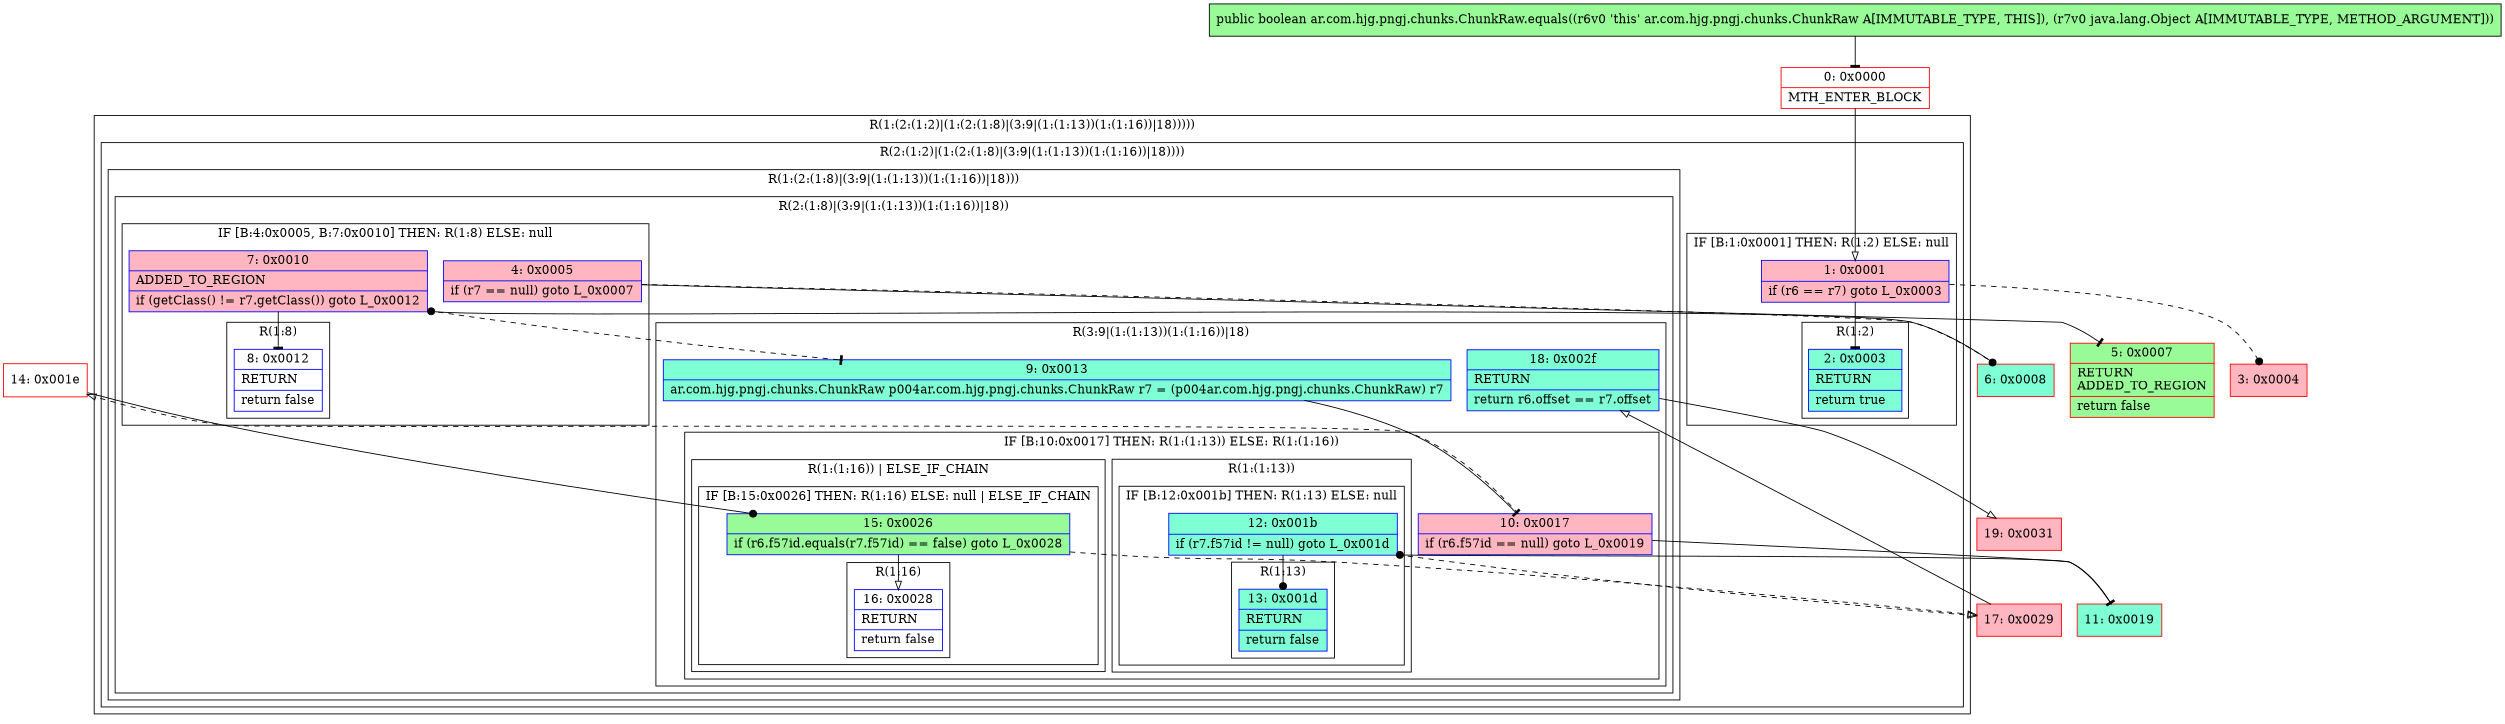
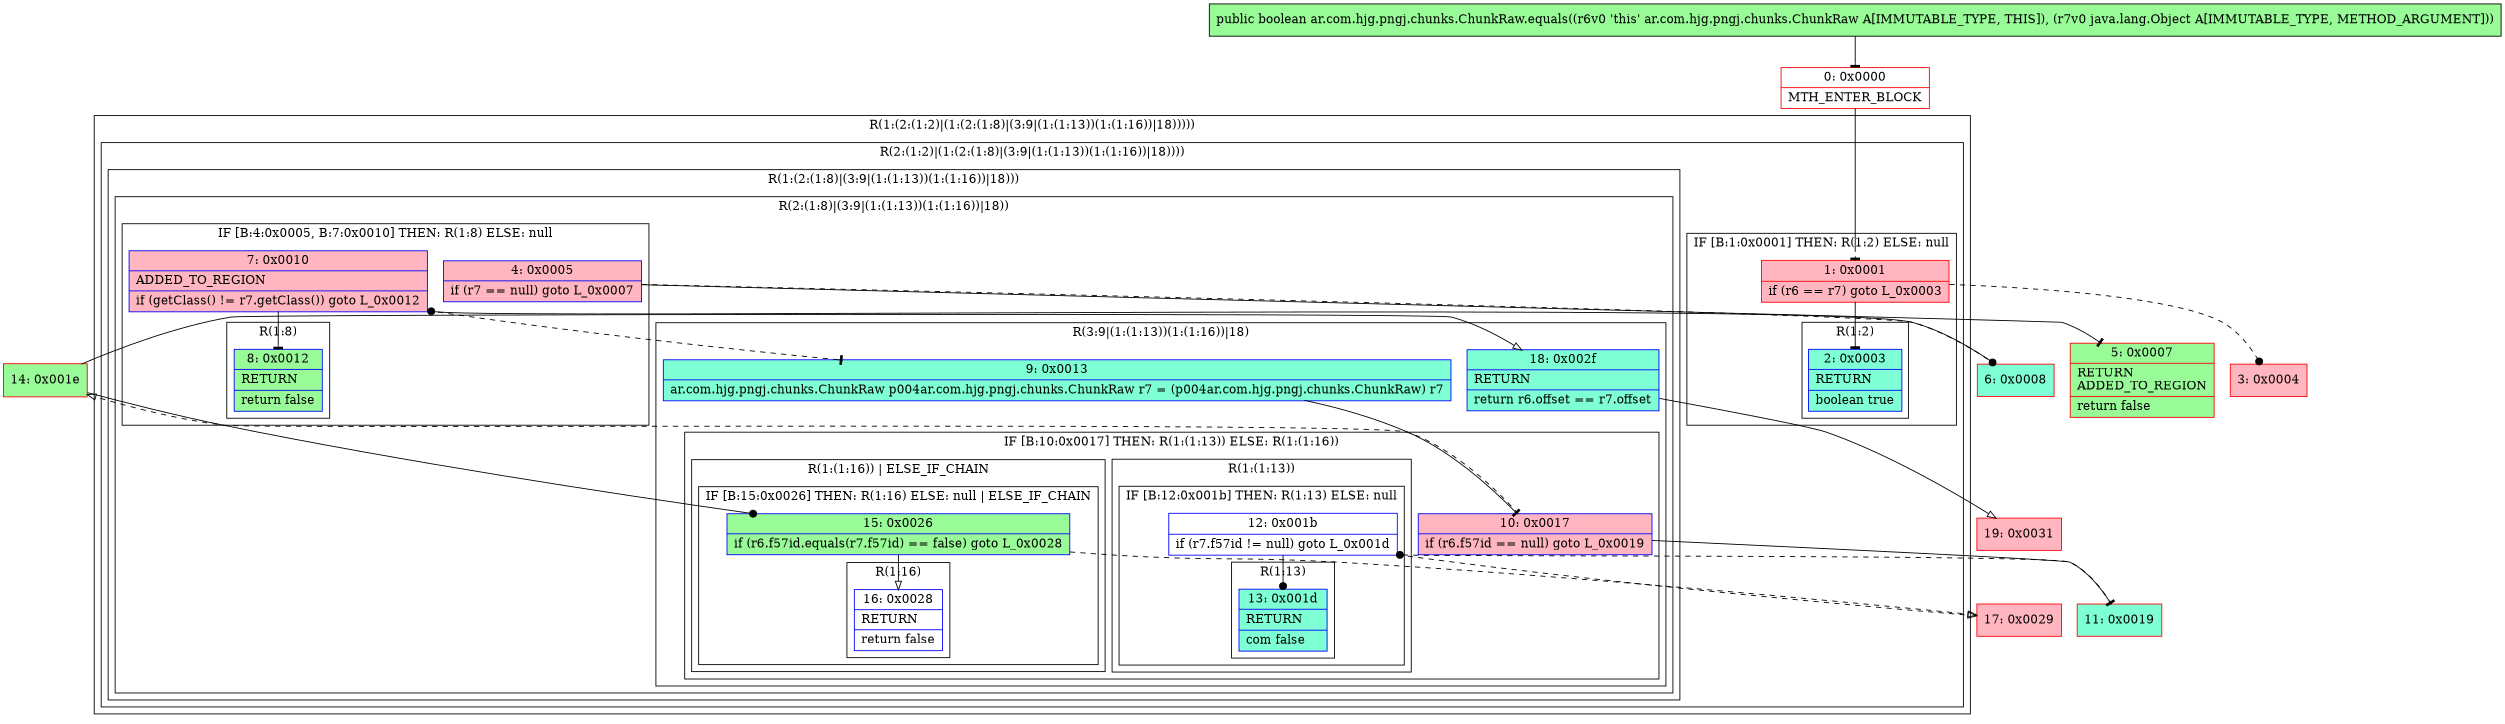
(1855, 180) -> (1855, 180)
(1855, 281) -> (1855, 281)
(45, 380) -> (45, 380)
(278, 380) -> (278, 380)
(1851, 400) -> (1855, 400)
(1810, 509) -> (797, 314)
(1283, 534) -> (1283, 534)
(1767, 556) -> (1767, 556)
(1283, 640) -> (1276, 640)
